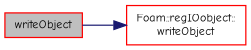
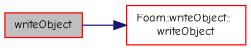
(186, 25) -> (186, 25)
